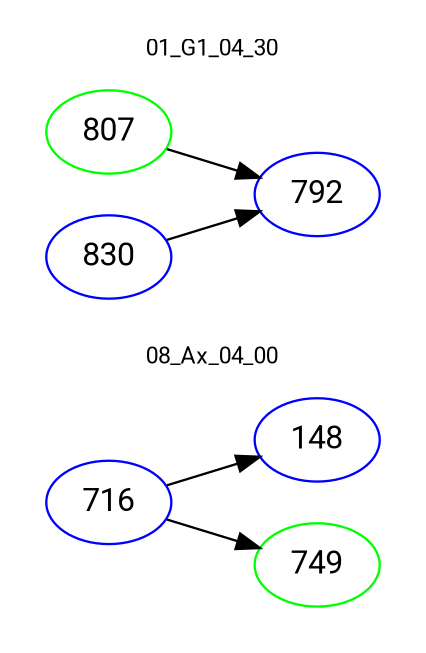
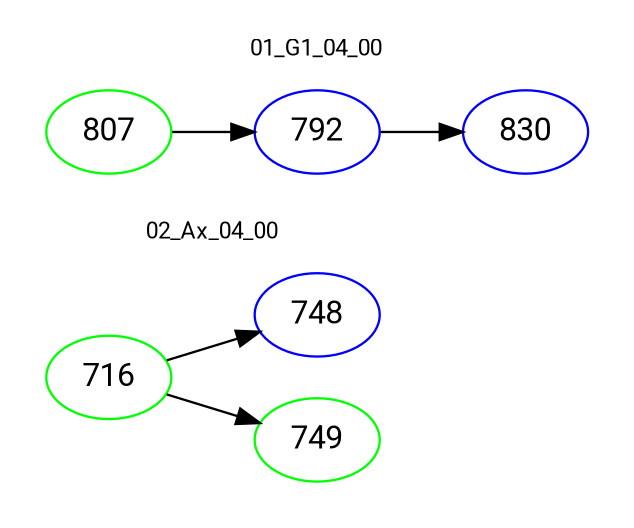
(213, 50) -> (317, 50)
(202, 229) -> (410, 132)
(213, 358) -> (213, 233)
(317, 440) -> (317, 315)
(109, 502) -> (109, 377)
